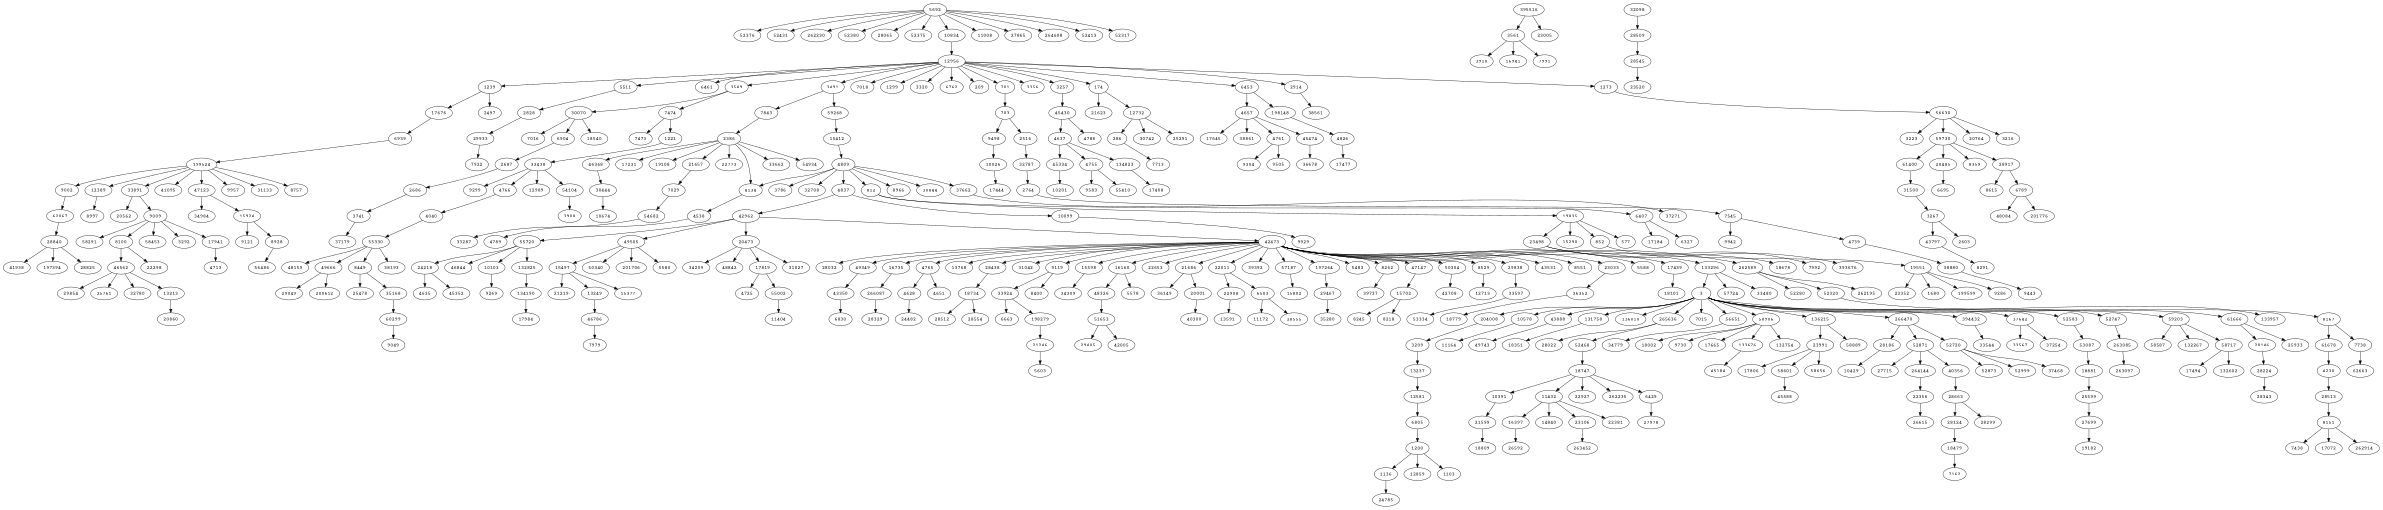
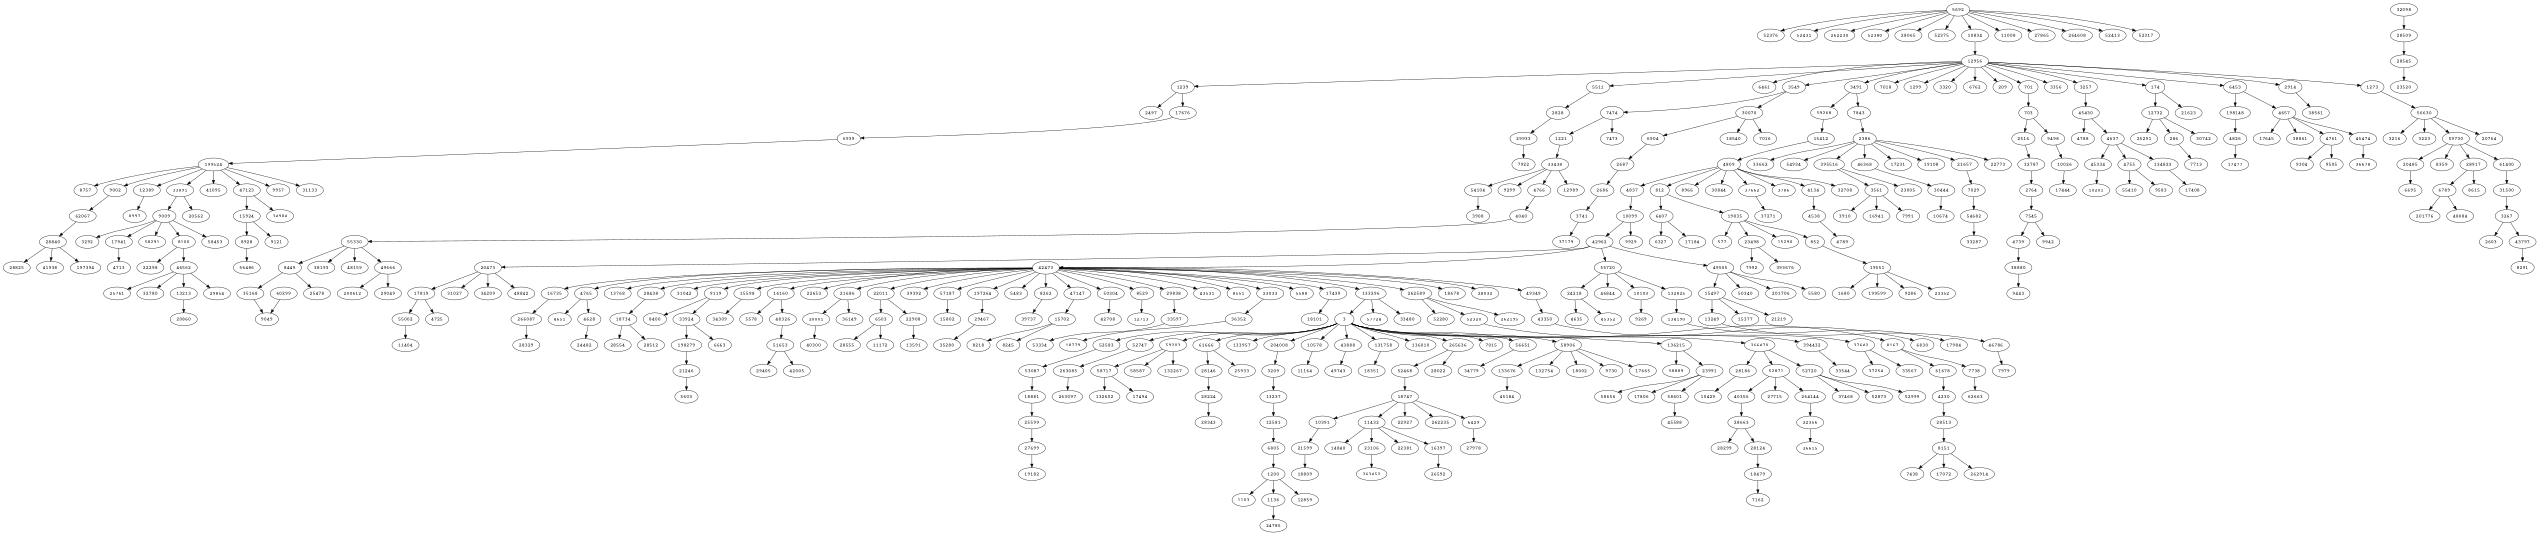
(747, 160) -> (1849, 150)
(799, 205) -> (1616, 228)
(393, 305) -> (258, 305)
